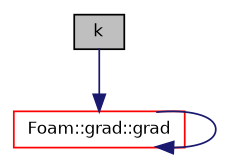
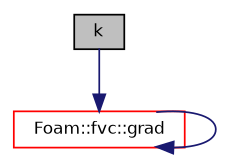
(99, 129) -> (99, 129)
